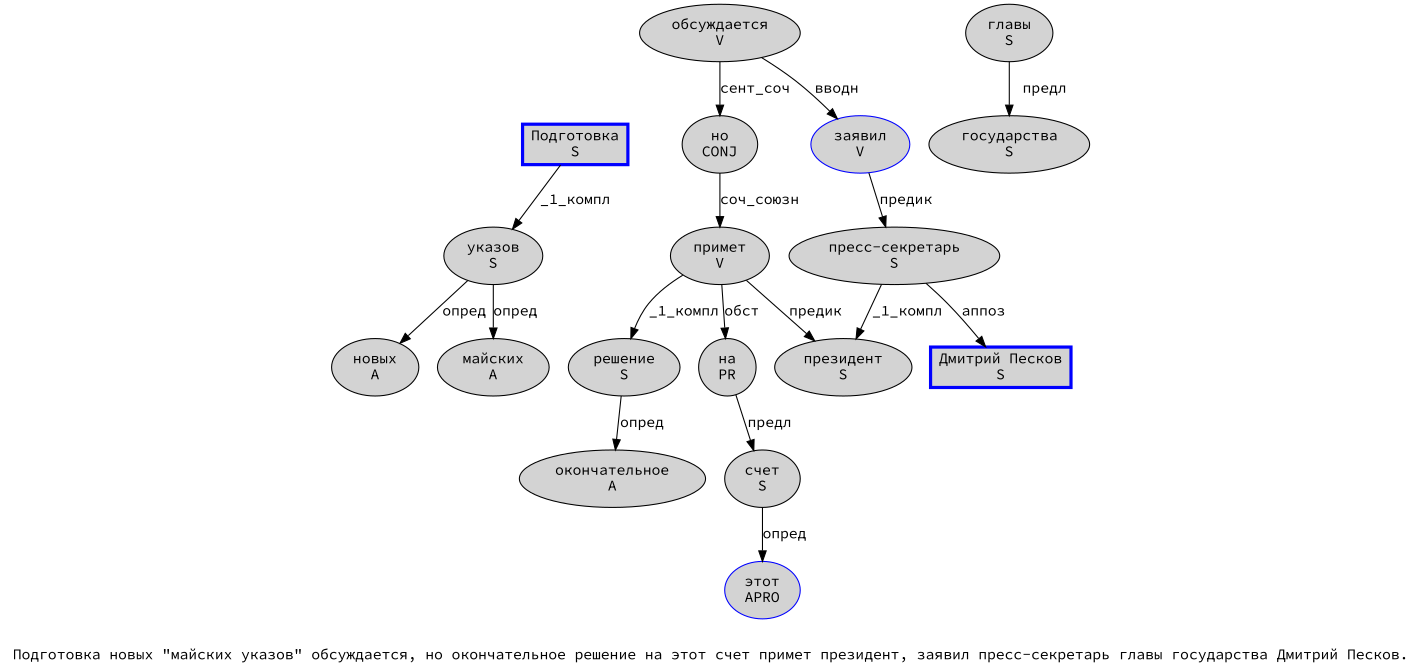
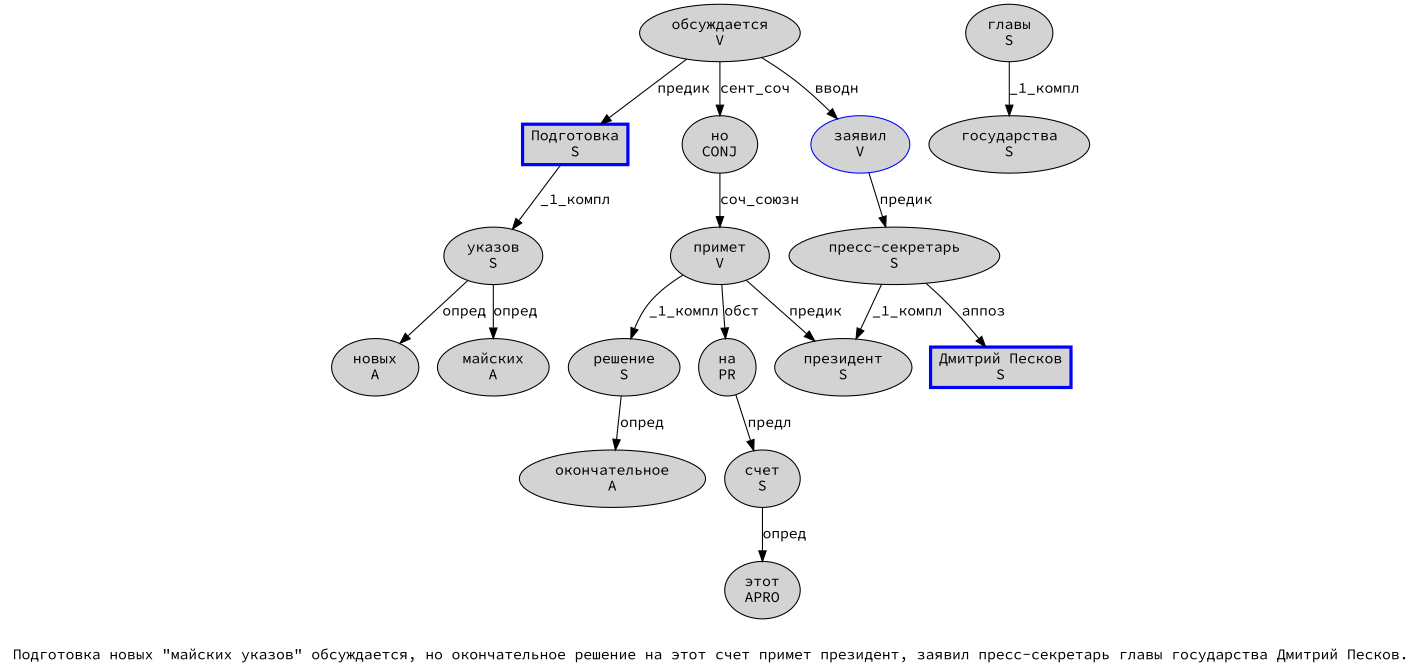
none -> (648, 88)
(1045, 89) -> (1045, 89)
(762, 590) -> (762, 590)
